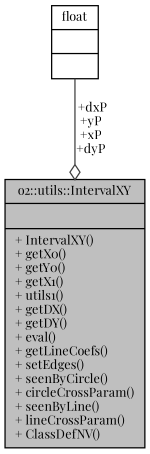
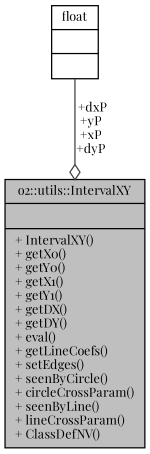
(40, 296) -> (39, 296)
